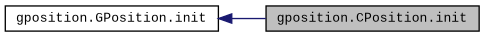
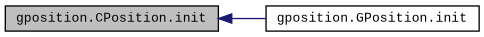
(249, 19) -> (249, 19)
